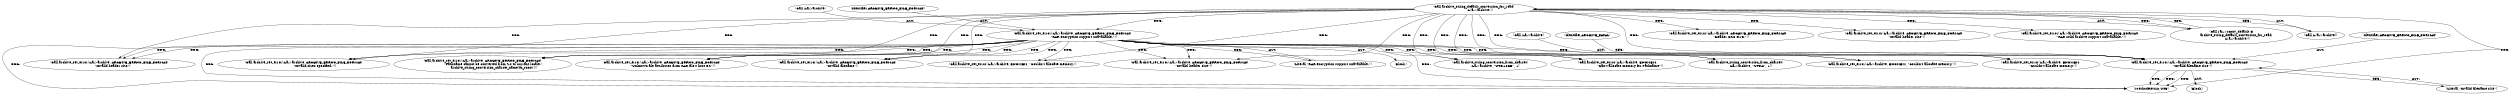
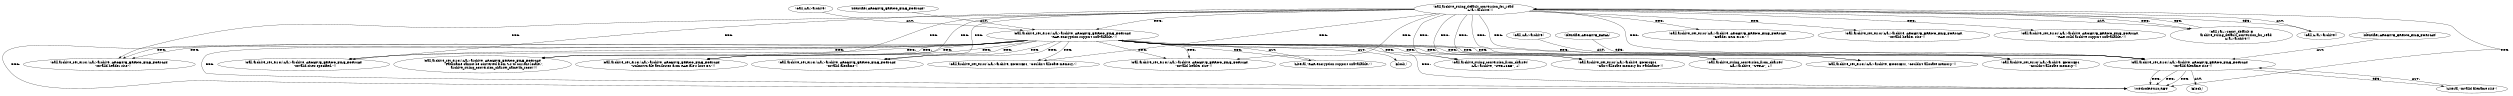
(2152, 89) -> (2152, 89)
